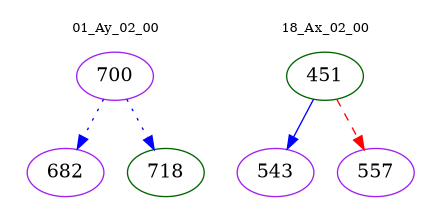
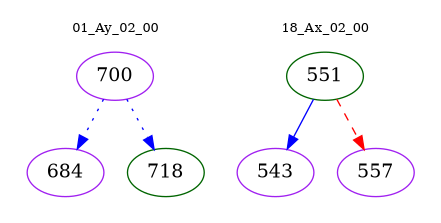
(325, 76) -> (325, 76)
(66, 173) -> (66, 173)
